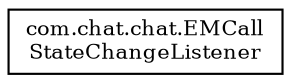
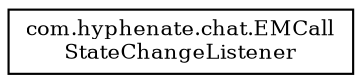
(146, 42) -> (181, 42)
